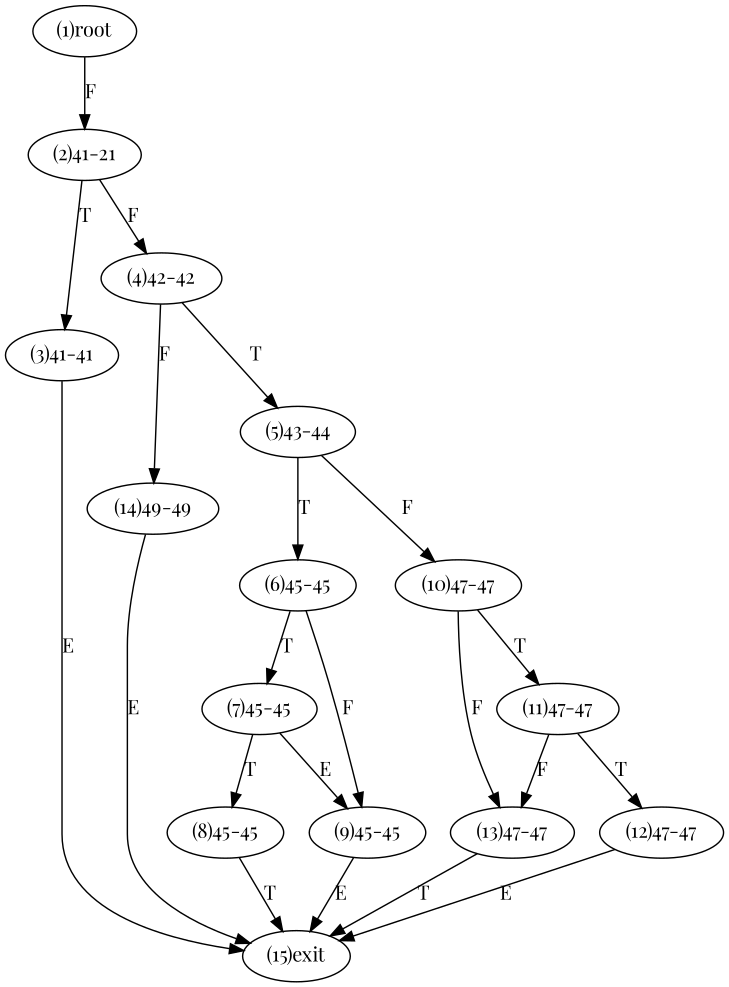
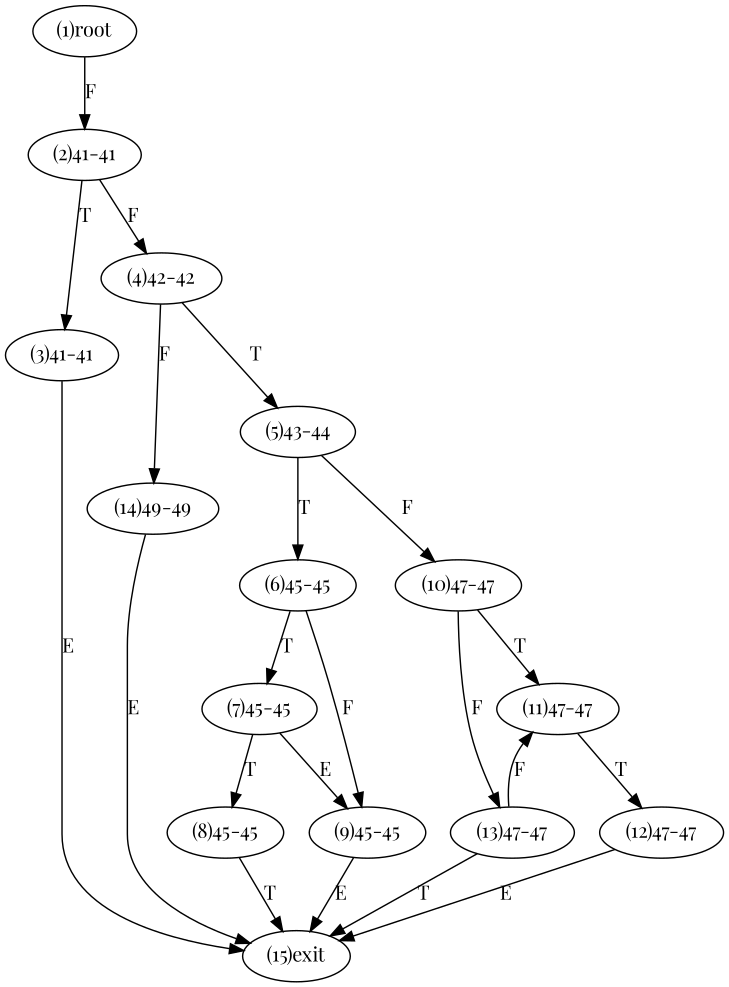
(85, 155) -> (85, 155)
(538, 764) -> (510, 774)
